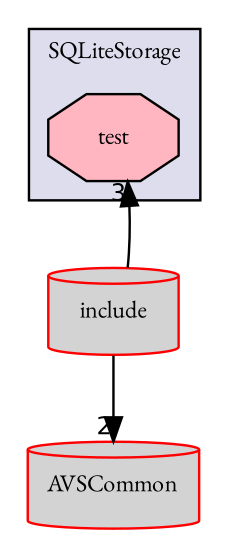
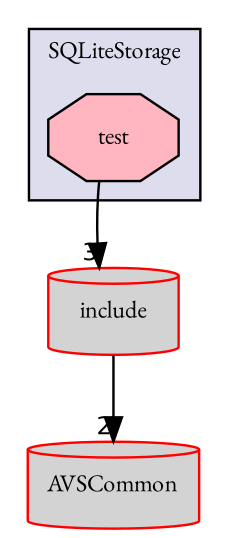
(130, 237) -> (97, 216)
